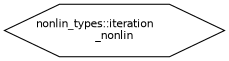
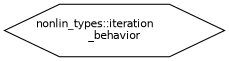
(114, 31) -> (114, 31)
